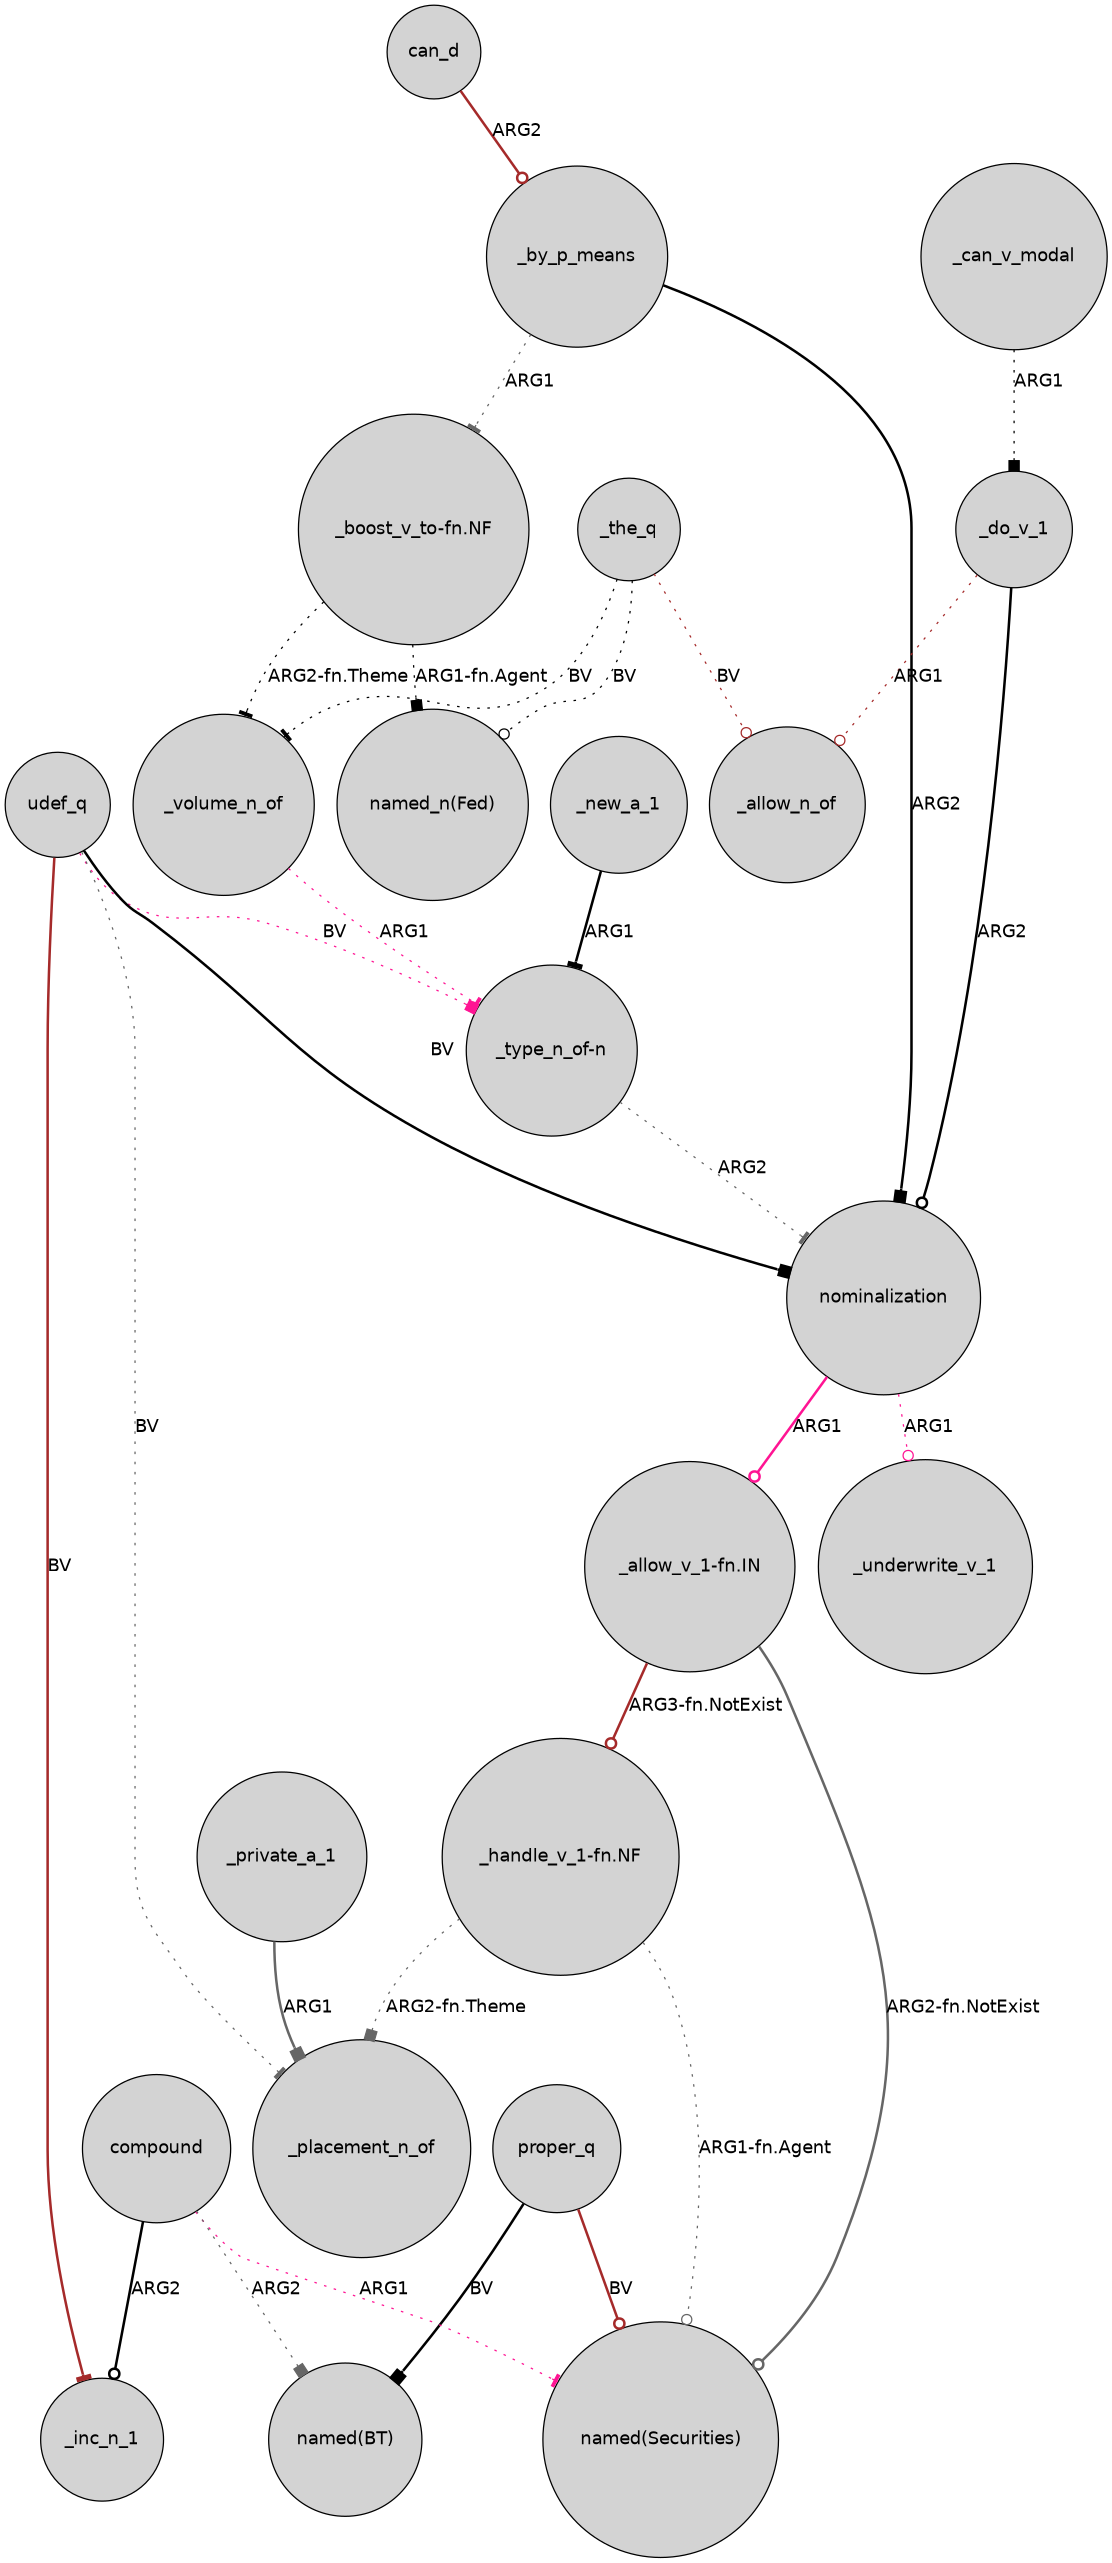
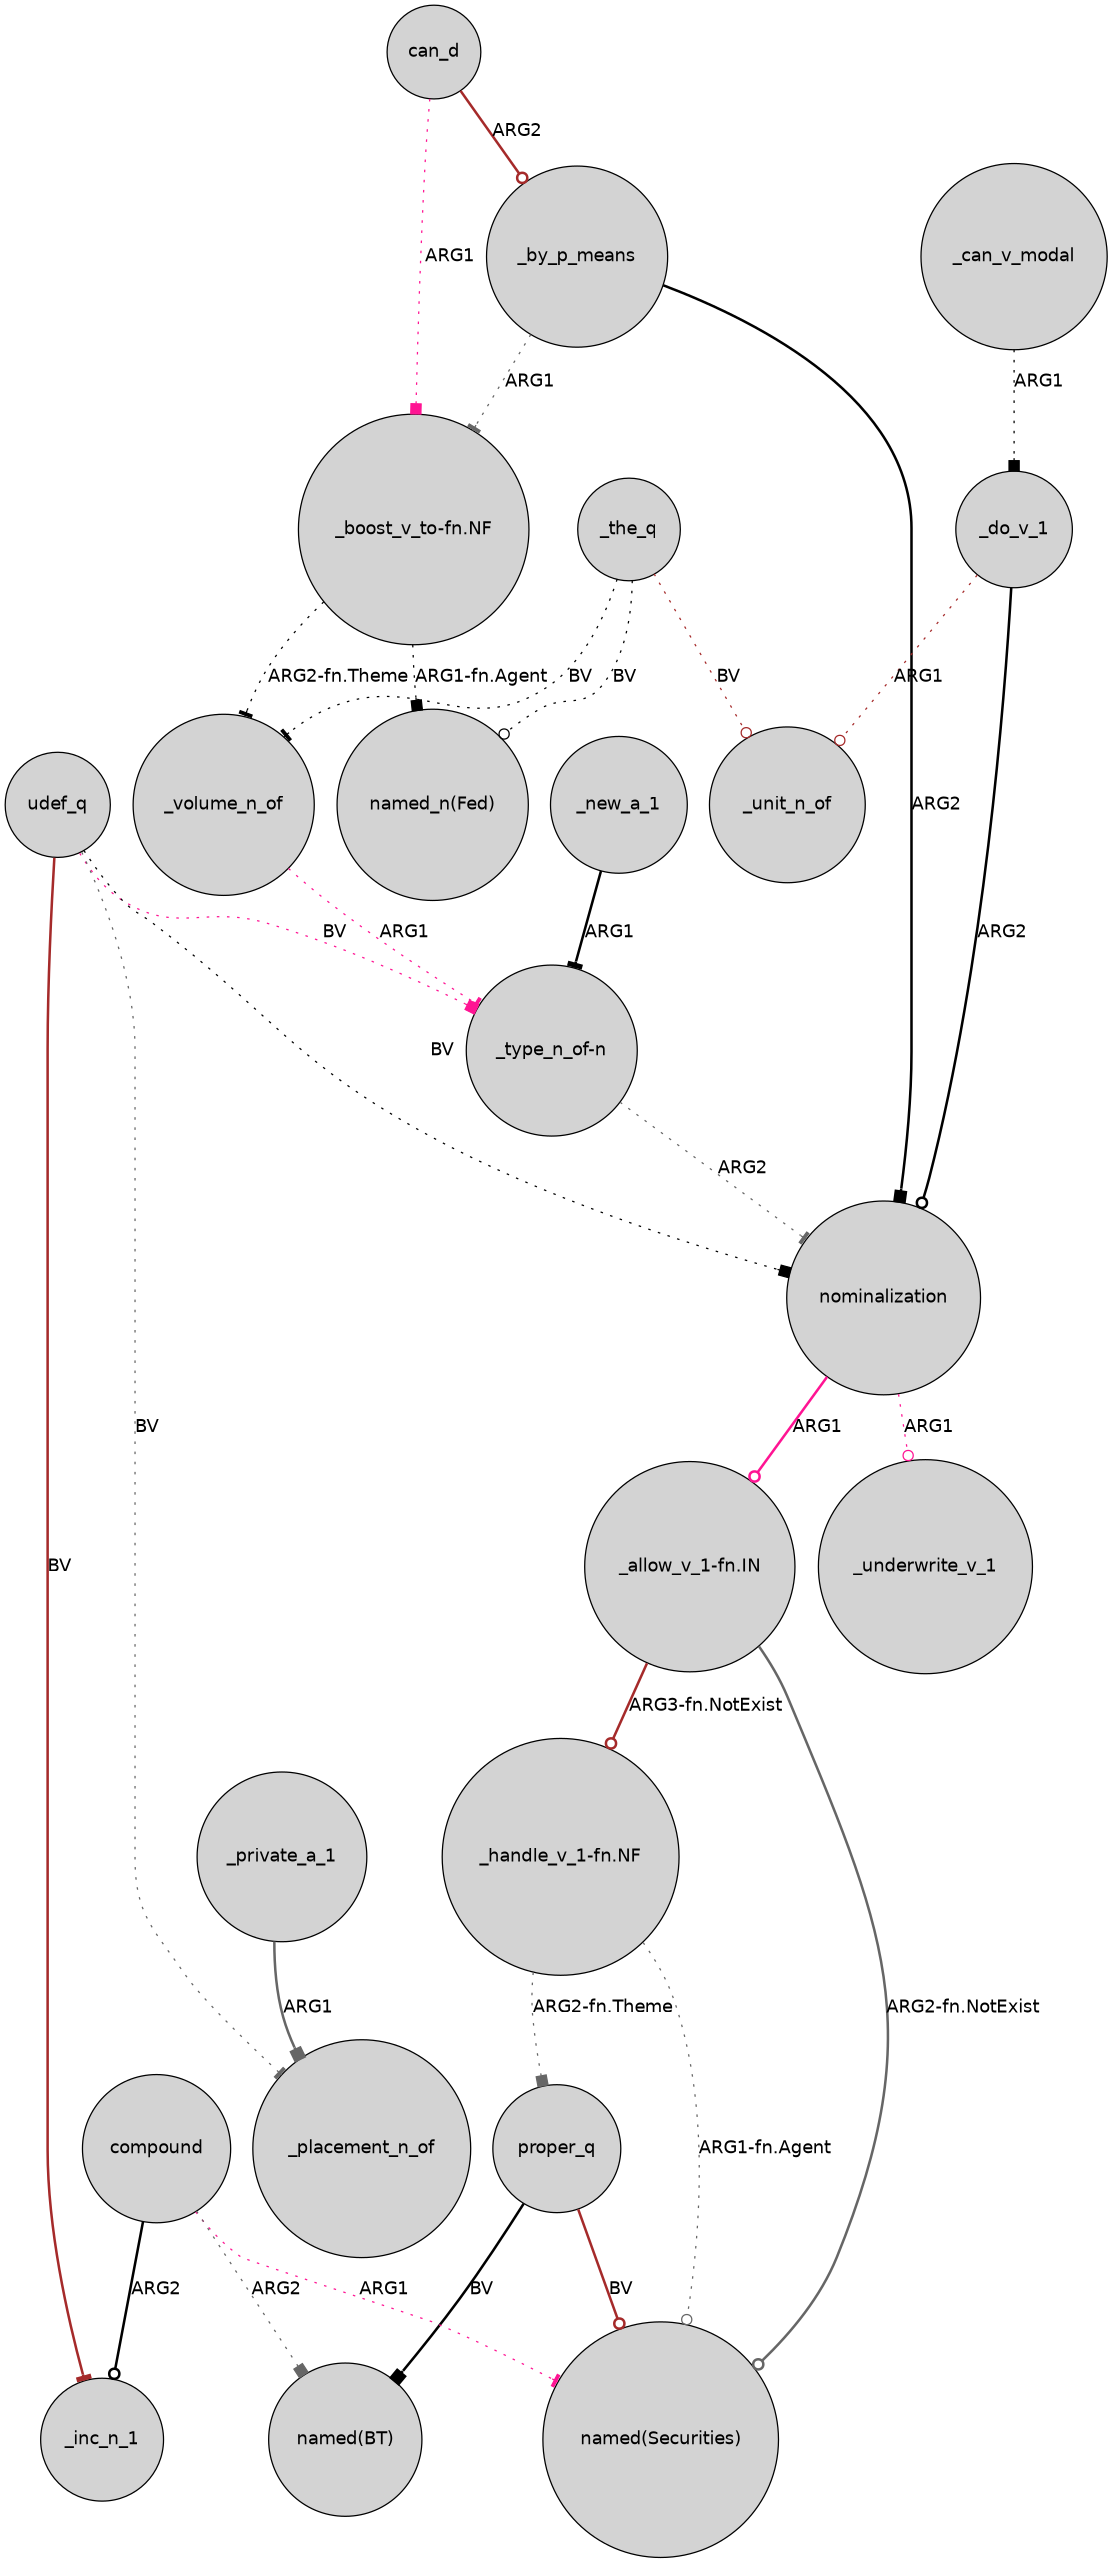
none -> (421, 250)
(787, 805) -> (787, 805)
(396, 1116) -> (396, 1116)
(408, 1967) -> (533, 2023)
